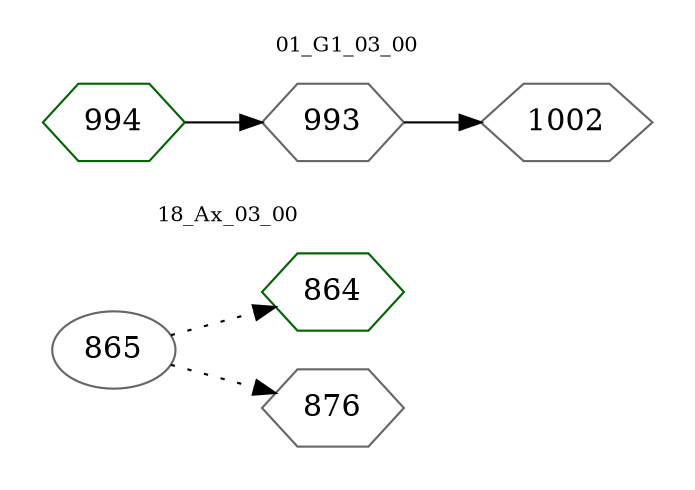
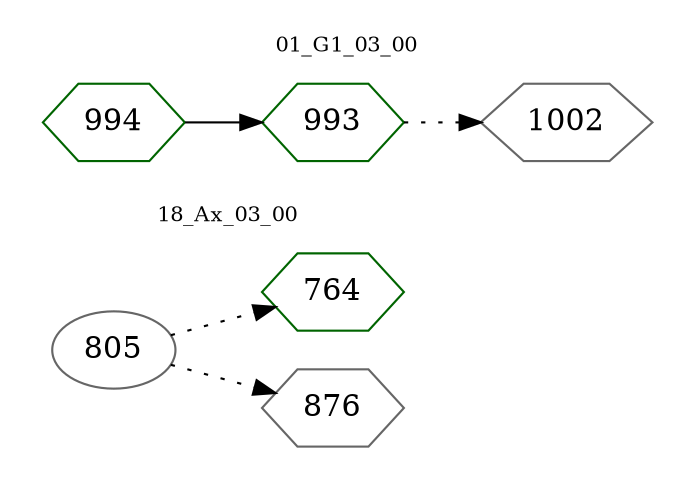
(333, 122) -> (333, 122)
(432, 122) -> (432, 122)
(333, 292) -> (333, 292)
(114, 350) -> (114, 350)
